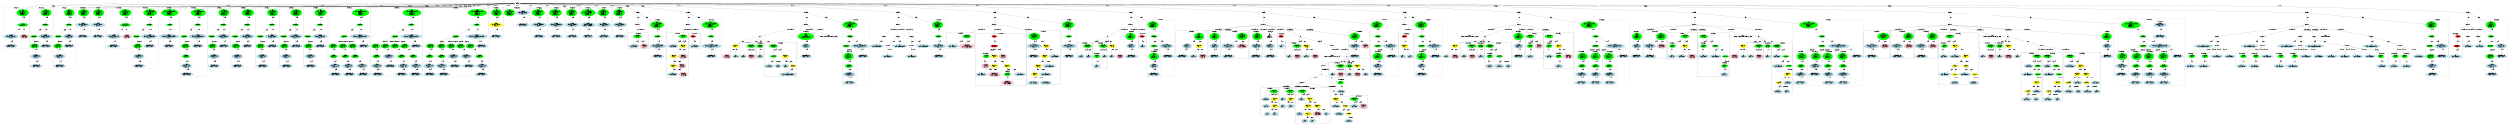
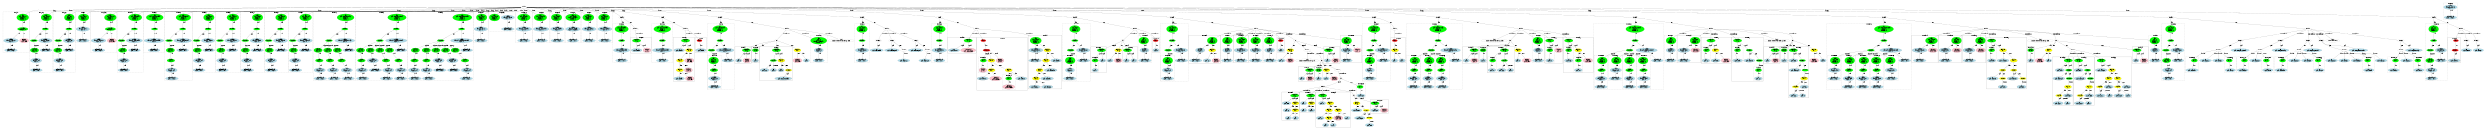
(84, 13) -> none
(496, 25) -> (481, 29)
(1270, 36) -> (1269, 41)
(1242, 46) -> none
(1203, 56) -> (1216, 61)
none -> (1890, 61)
